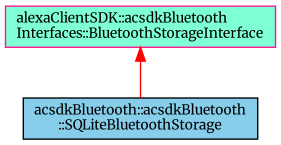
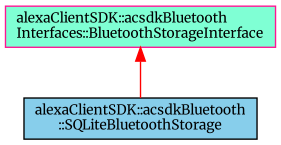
(141, 119) -> (141, 119)
